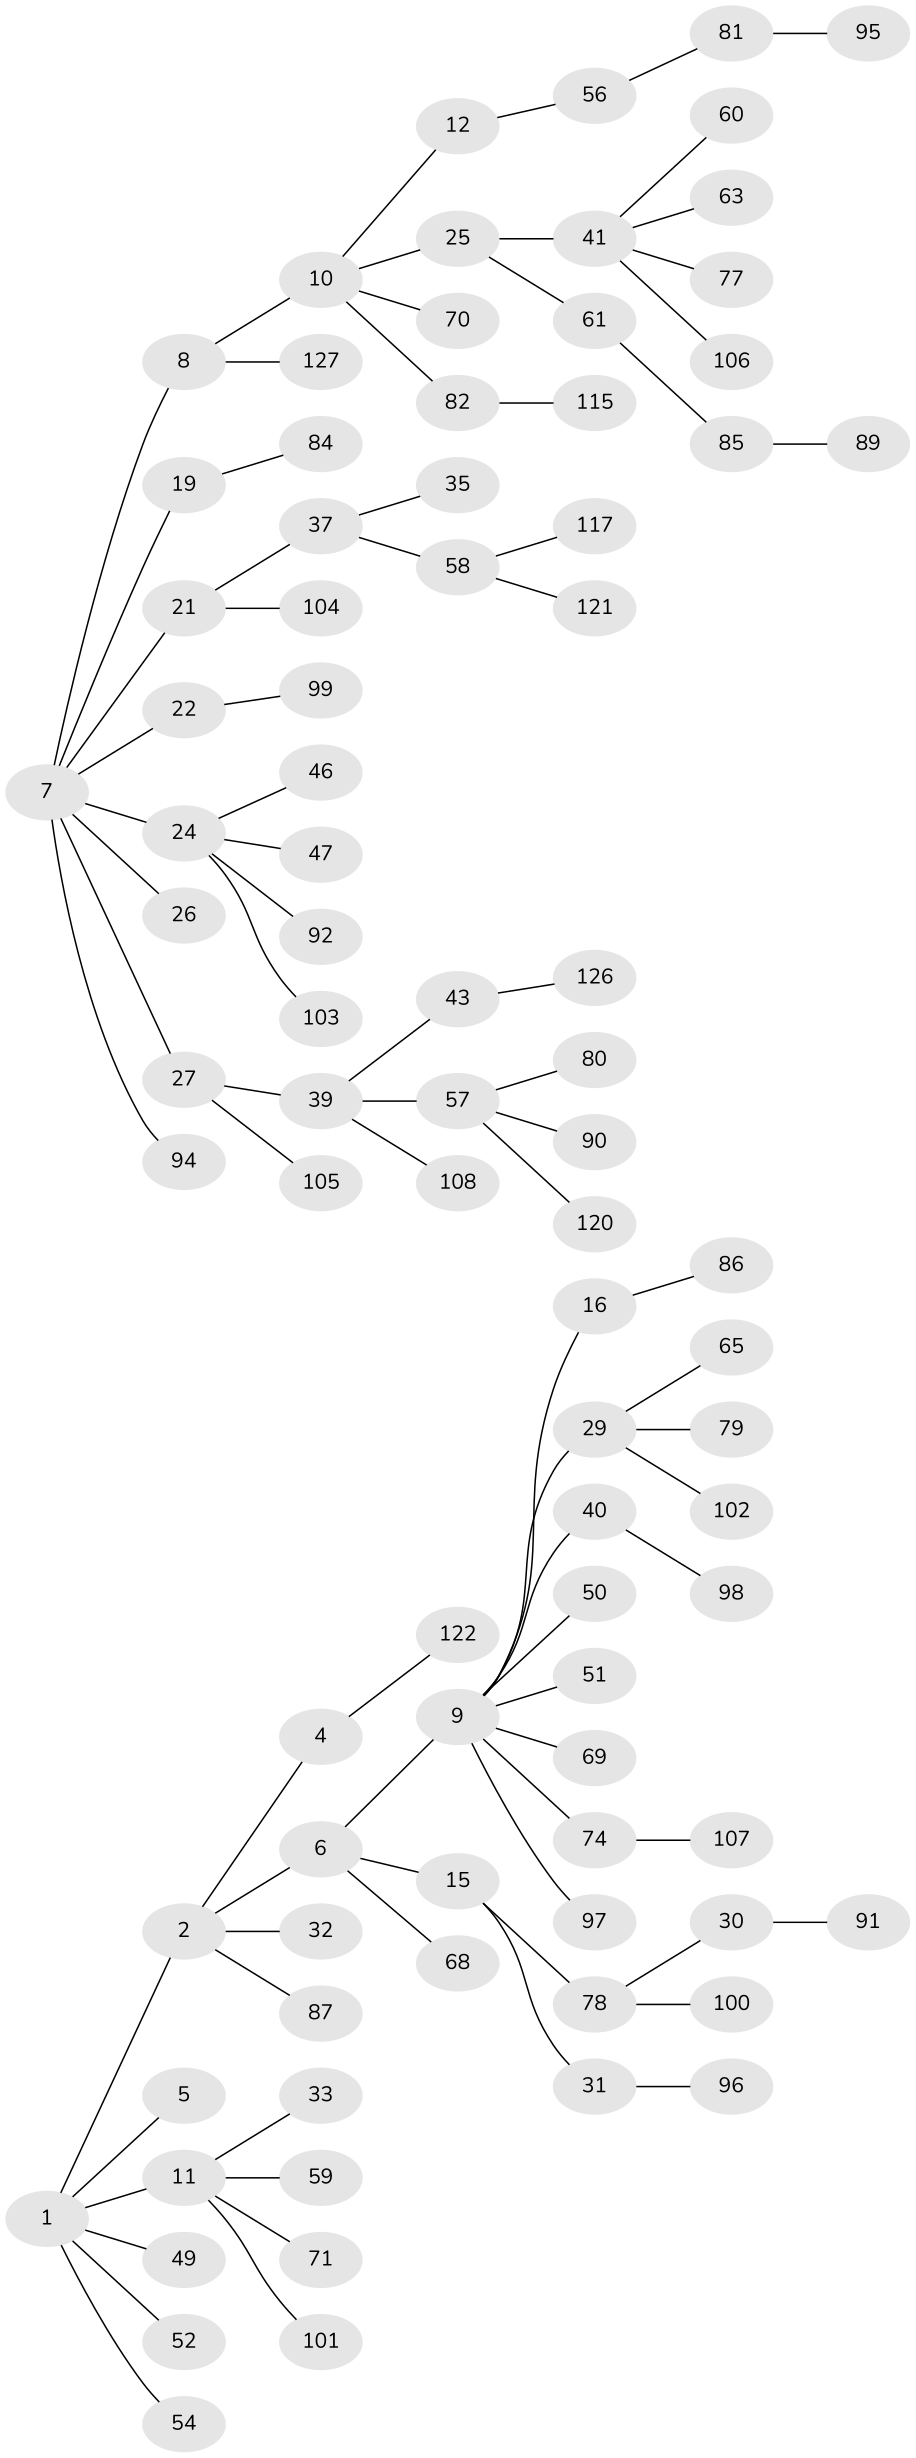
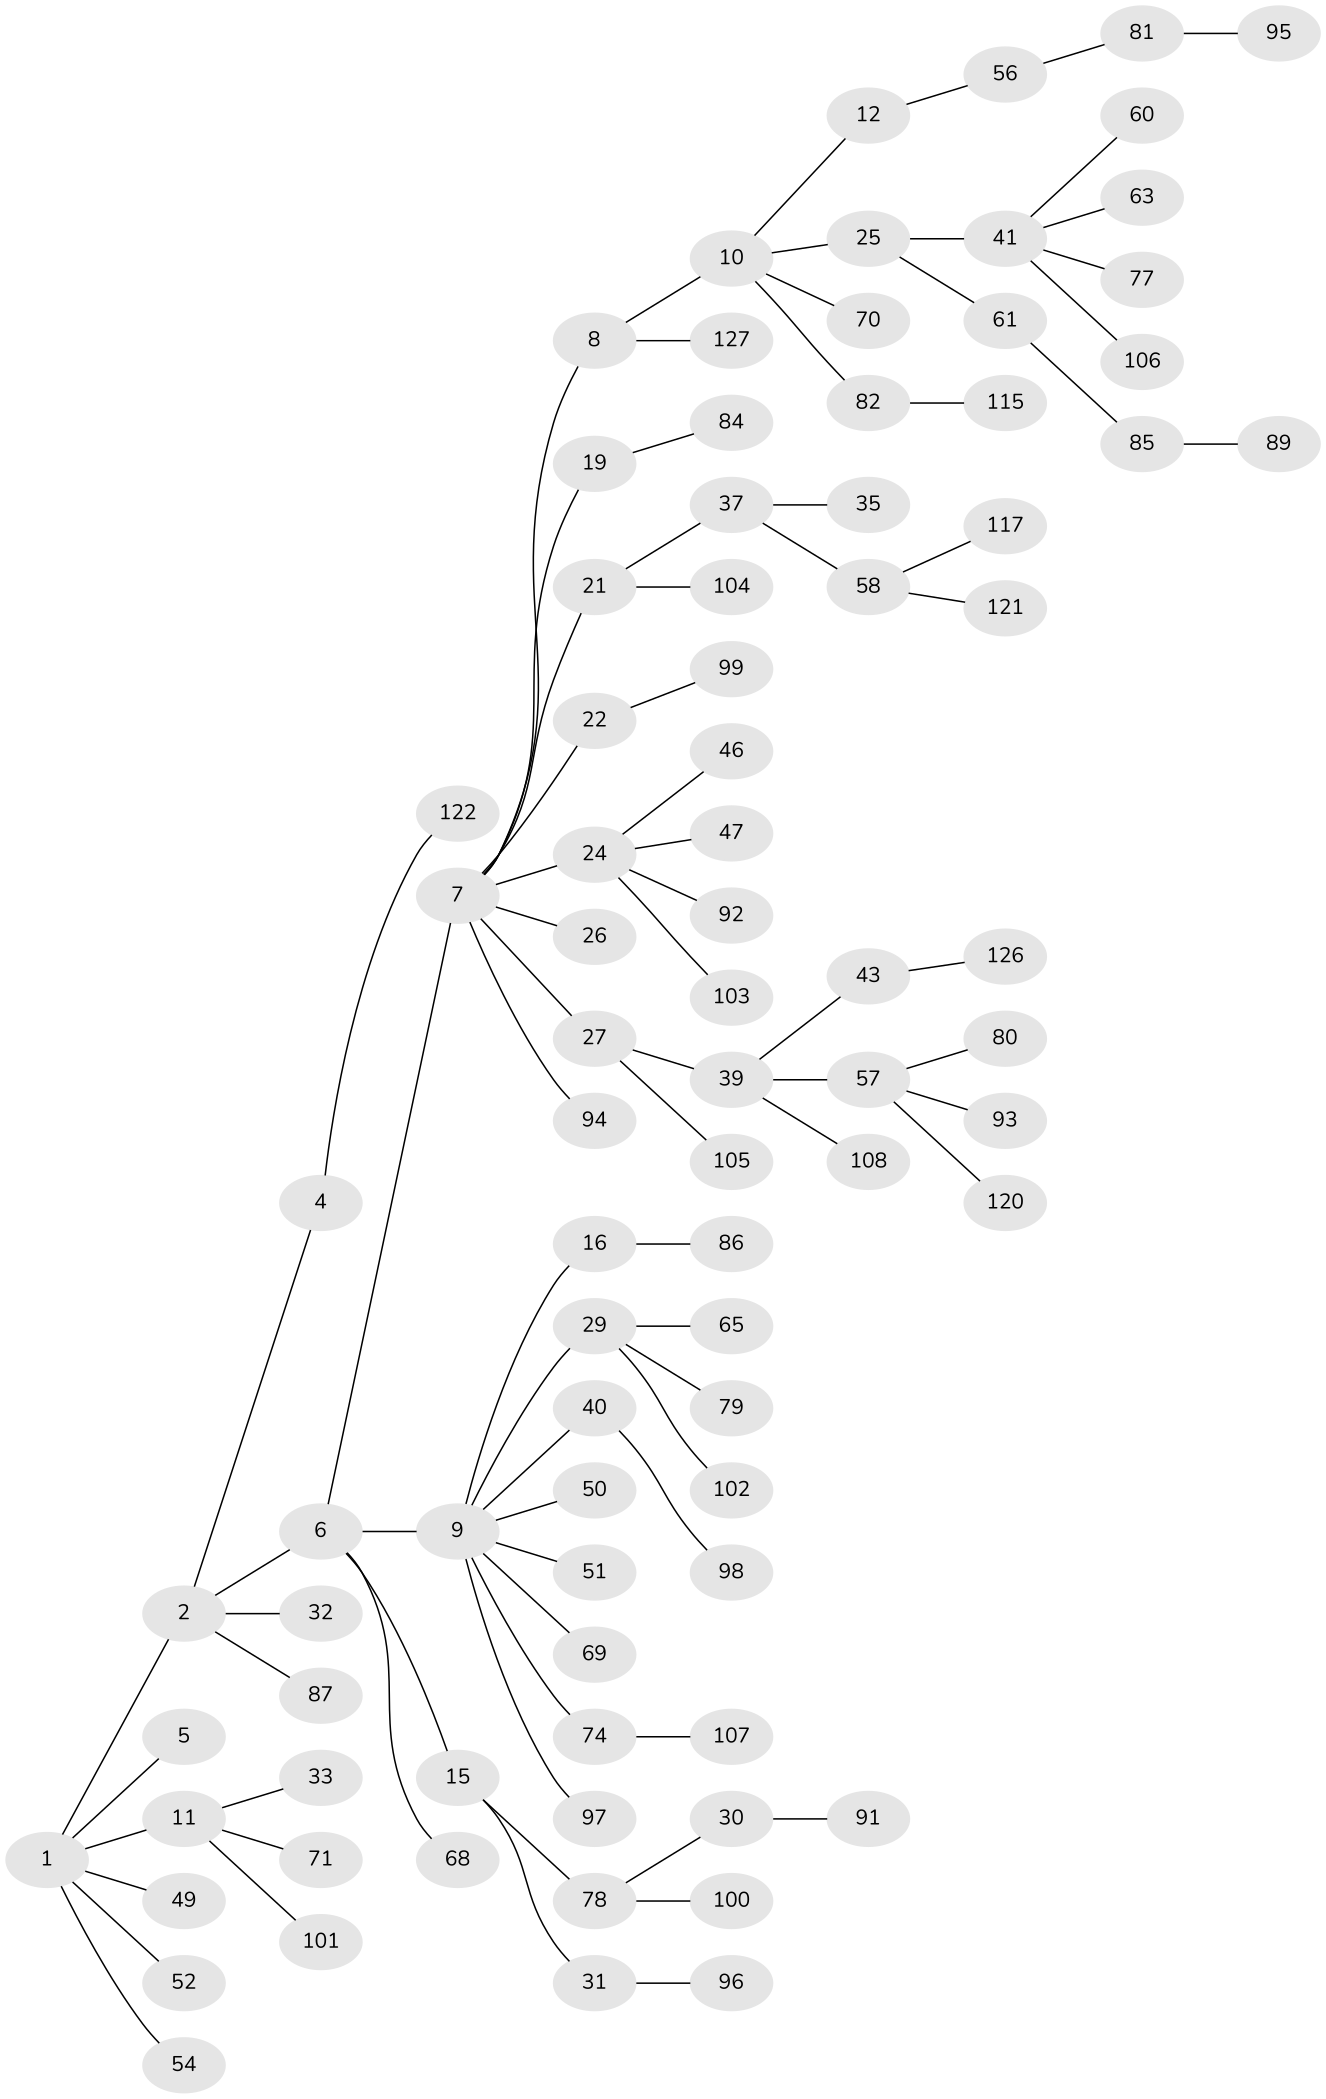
(595, 1142) -> (1005, 1121)
none -> (389, 1214)
(321, 2178) -> none
